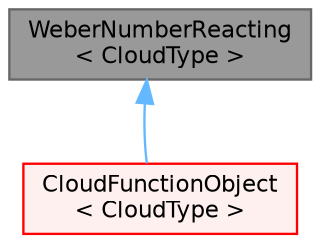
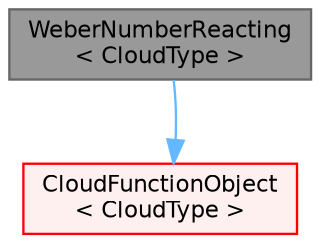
(145, 133) -> (176, 110)
